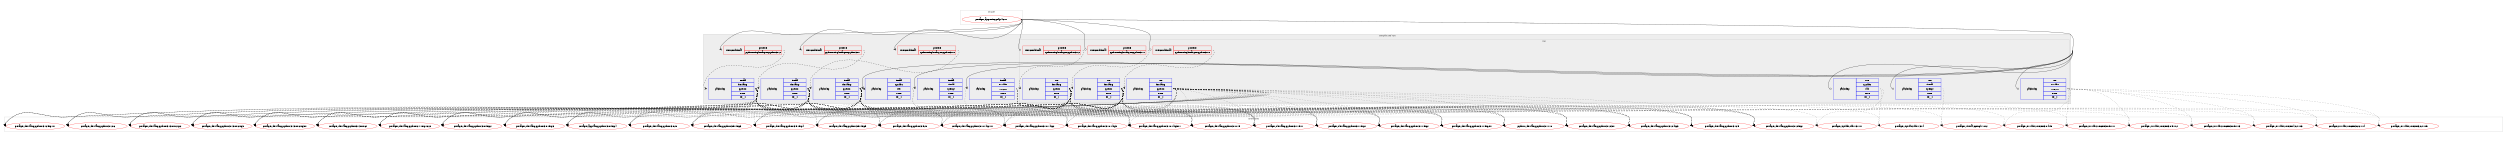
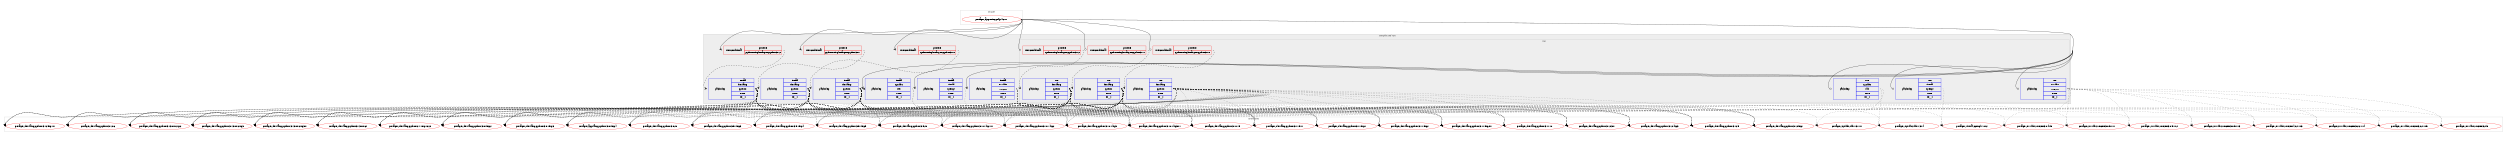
(1535, 126) -> (1535, 126)
none -> (2472, 126)
